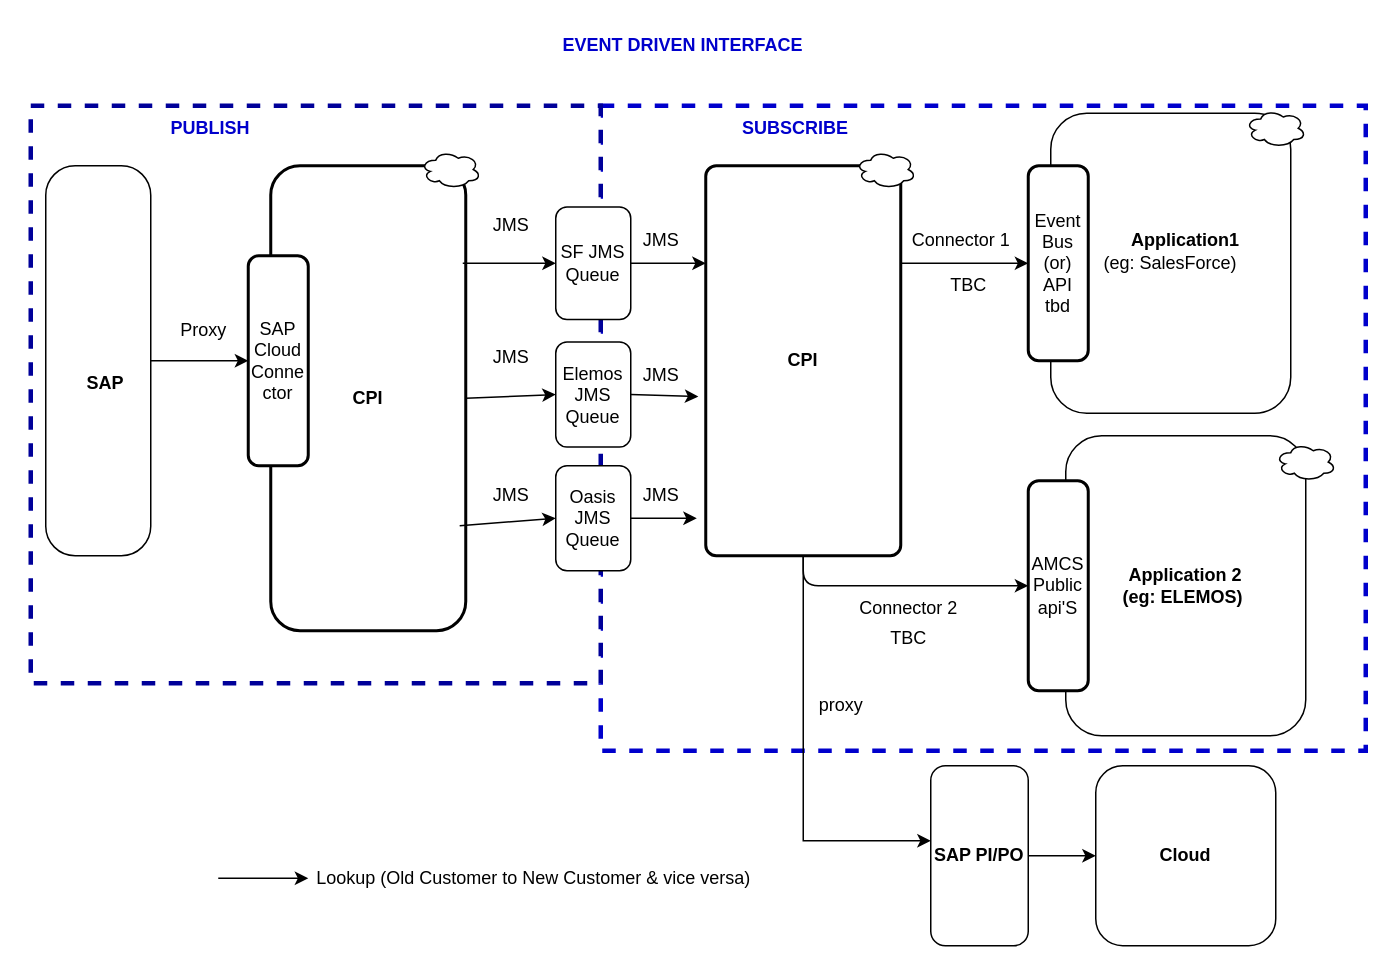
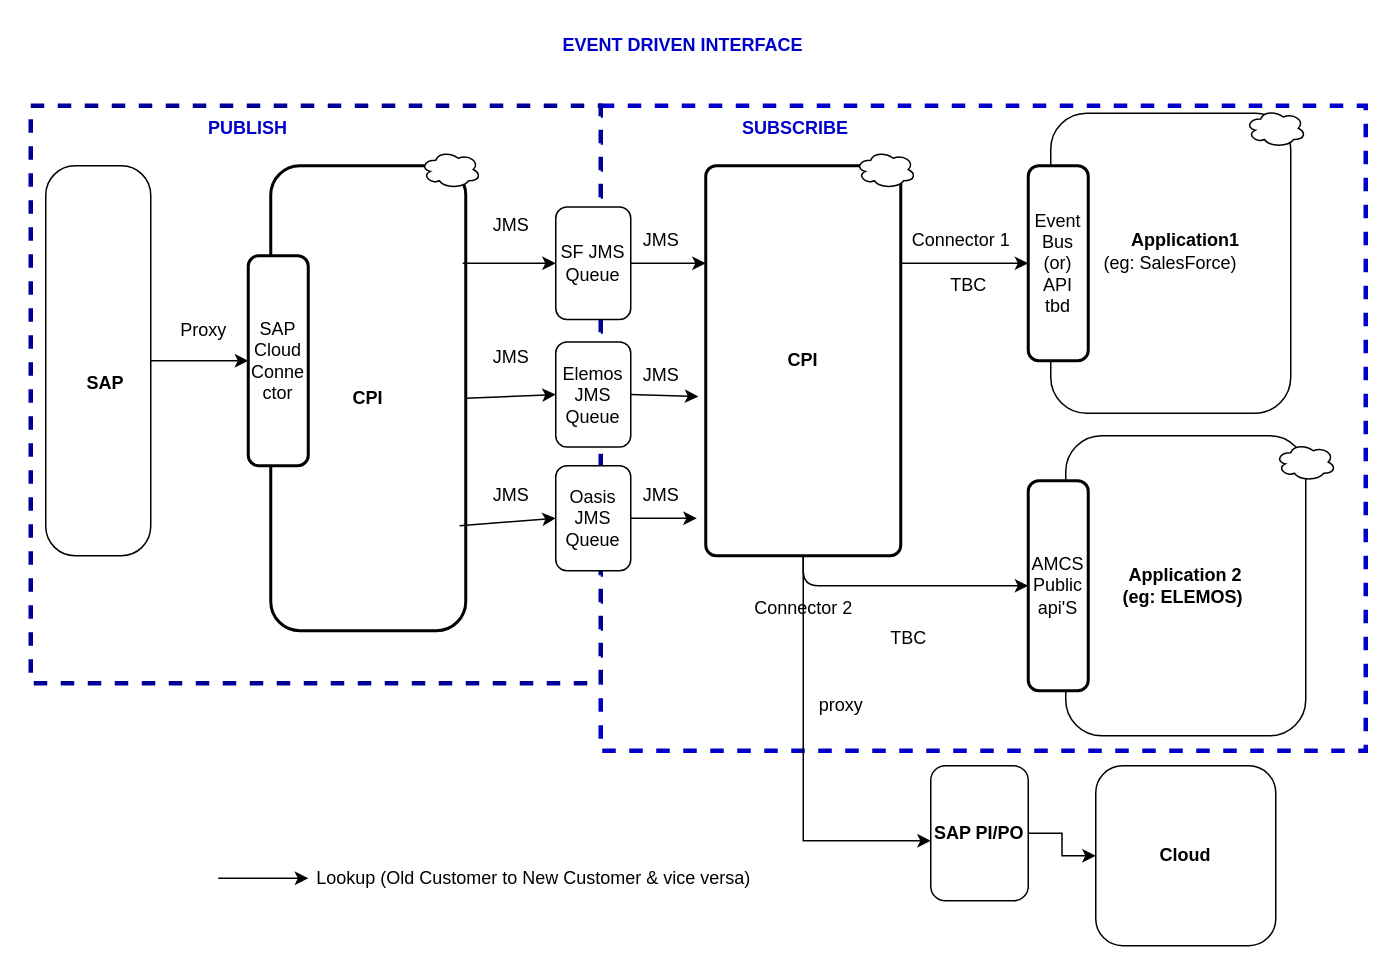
(211, 128) -> (248, 128)
(908, 608) -> (803, 608)
(980, 856) -> (980, 833)
